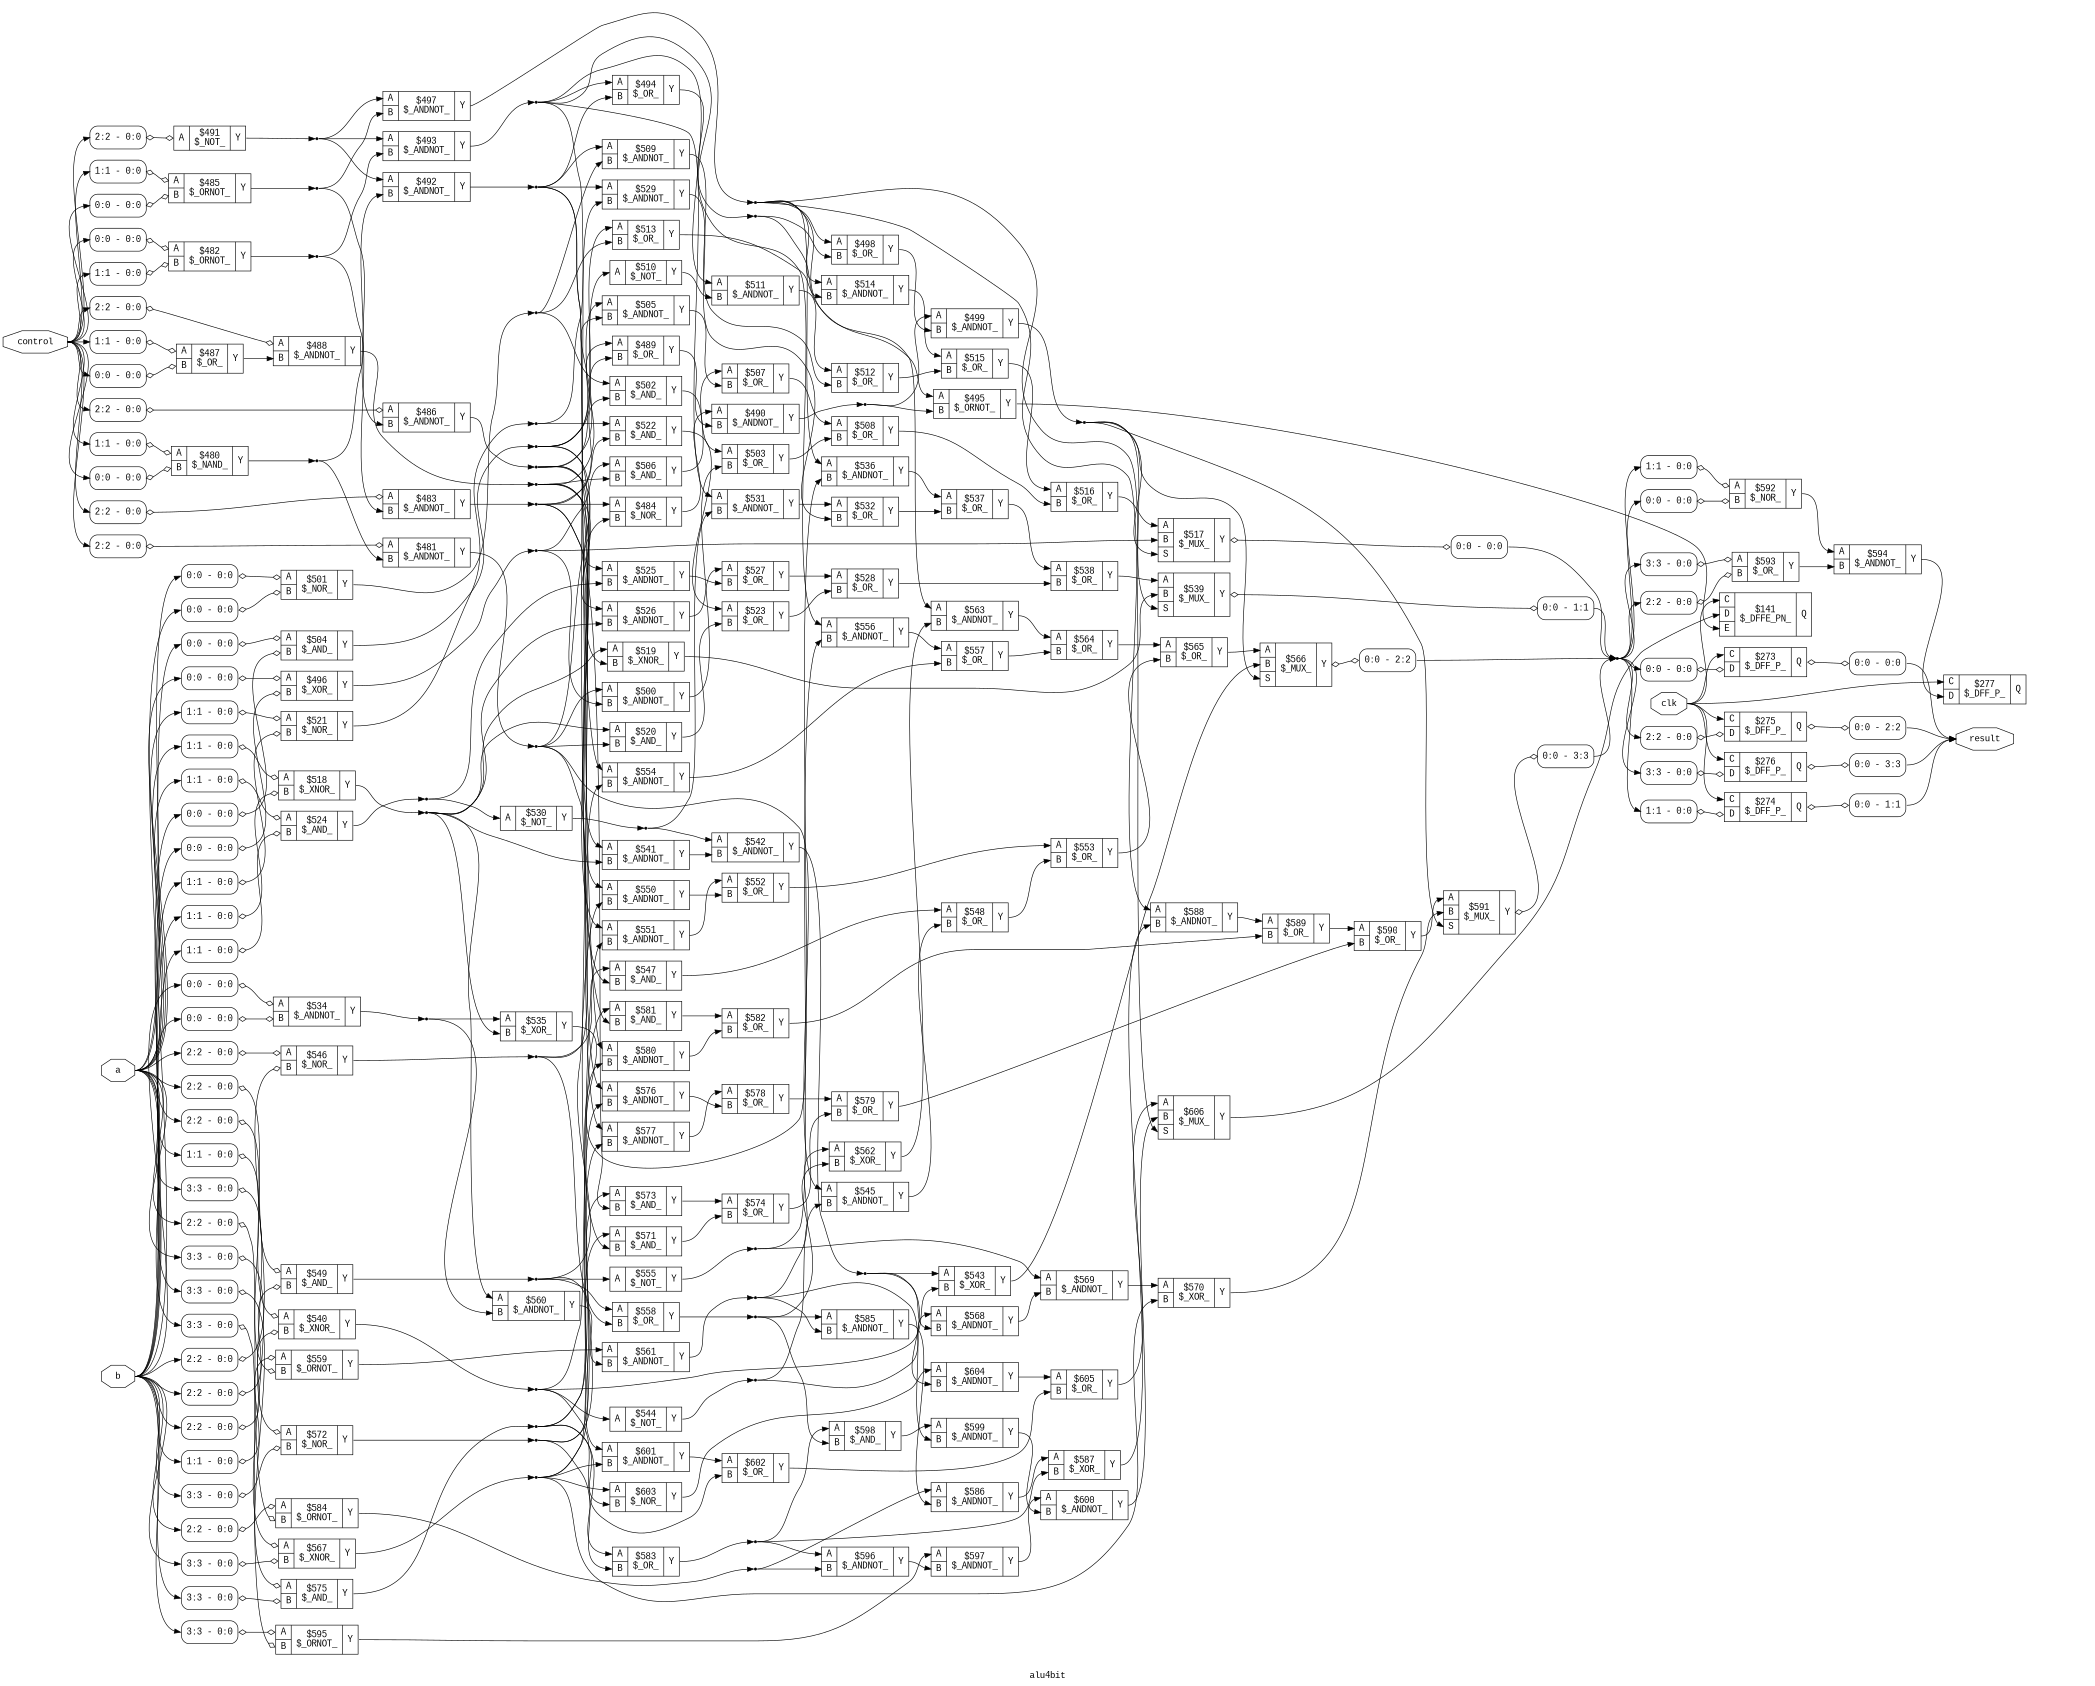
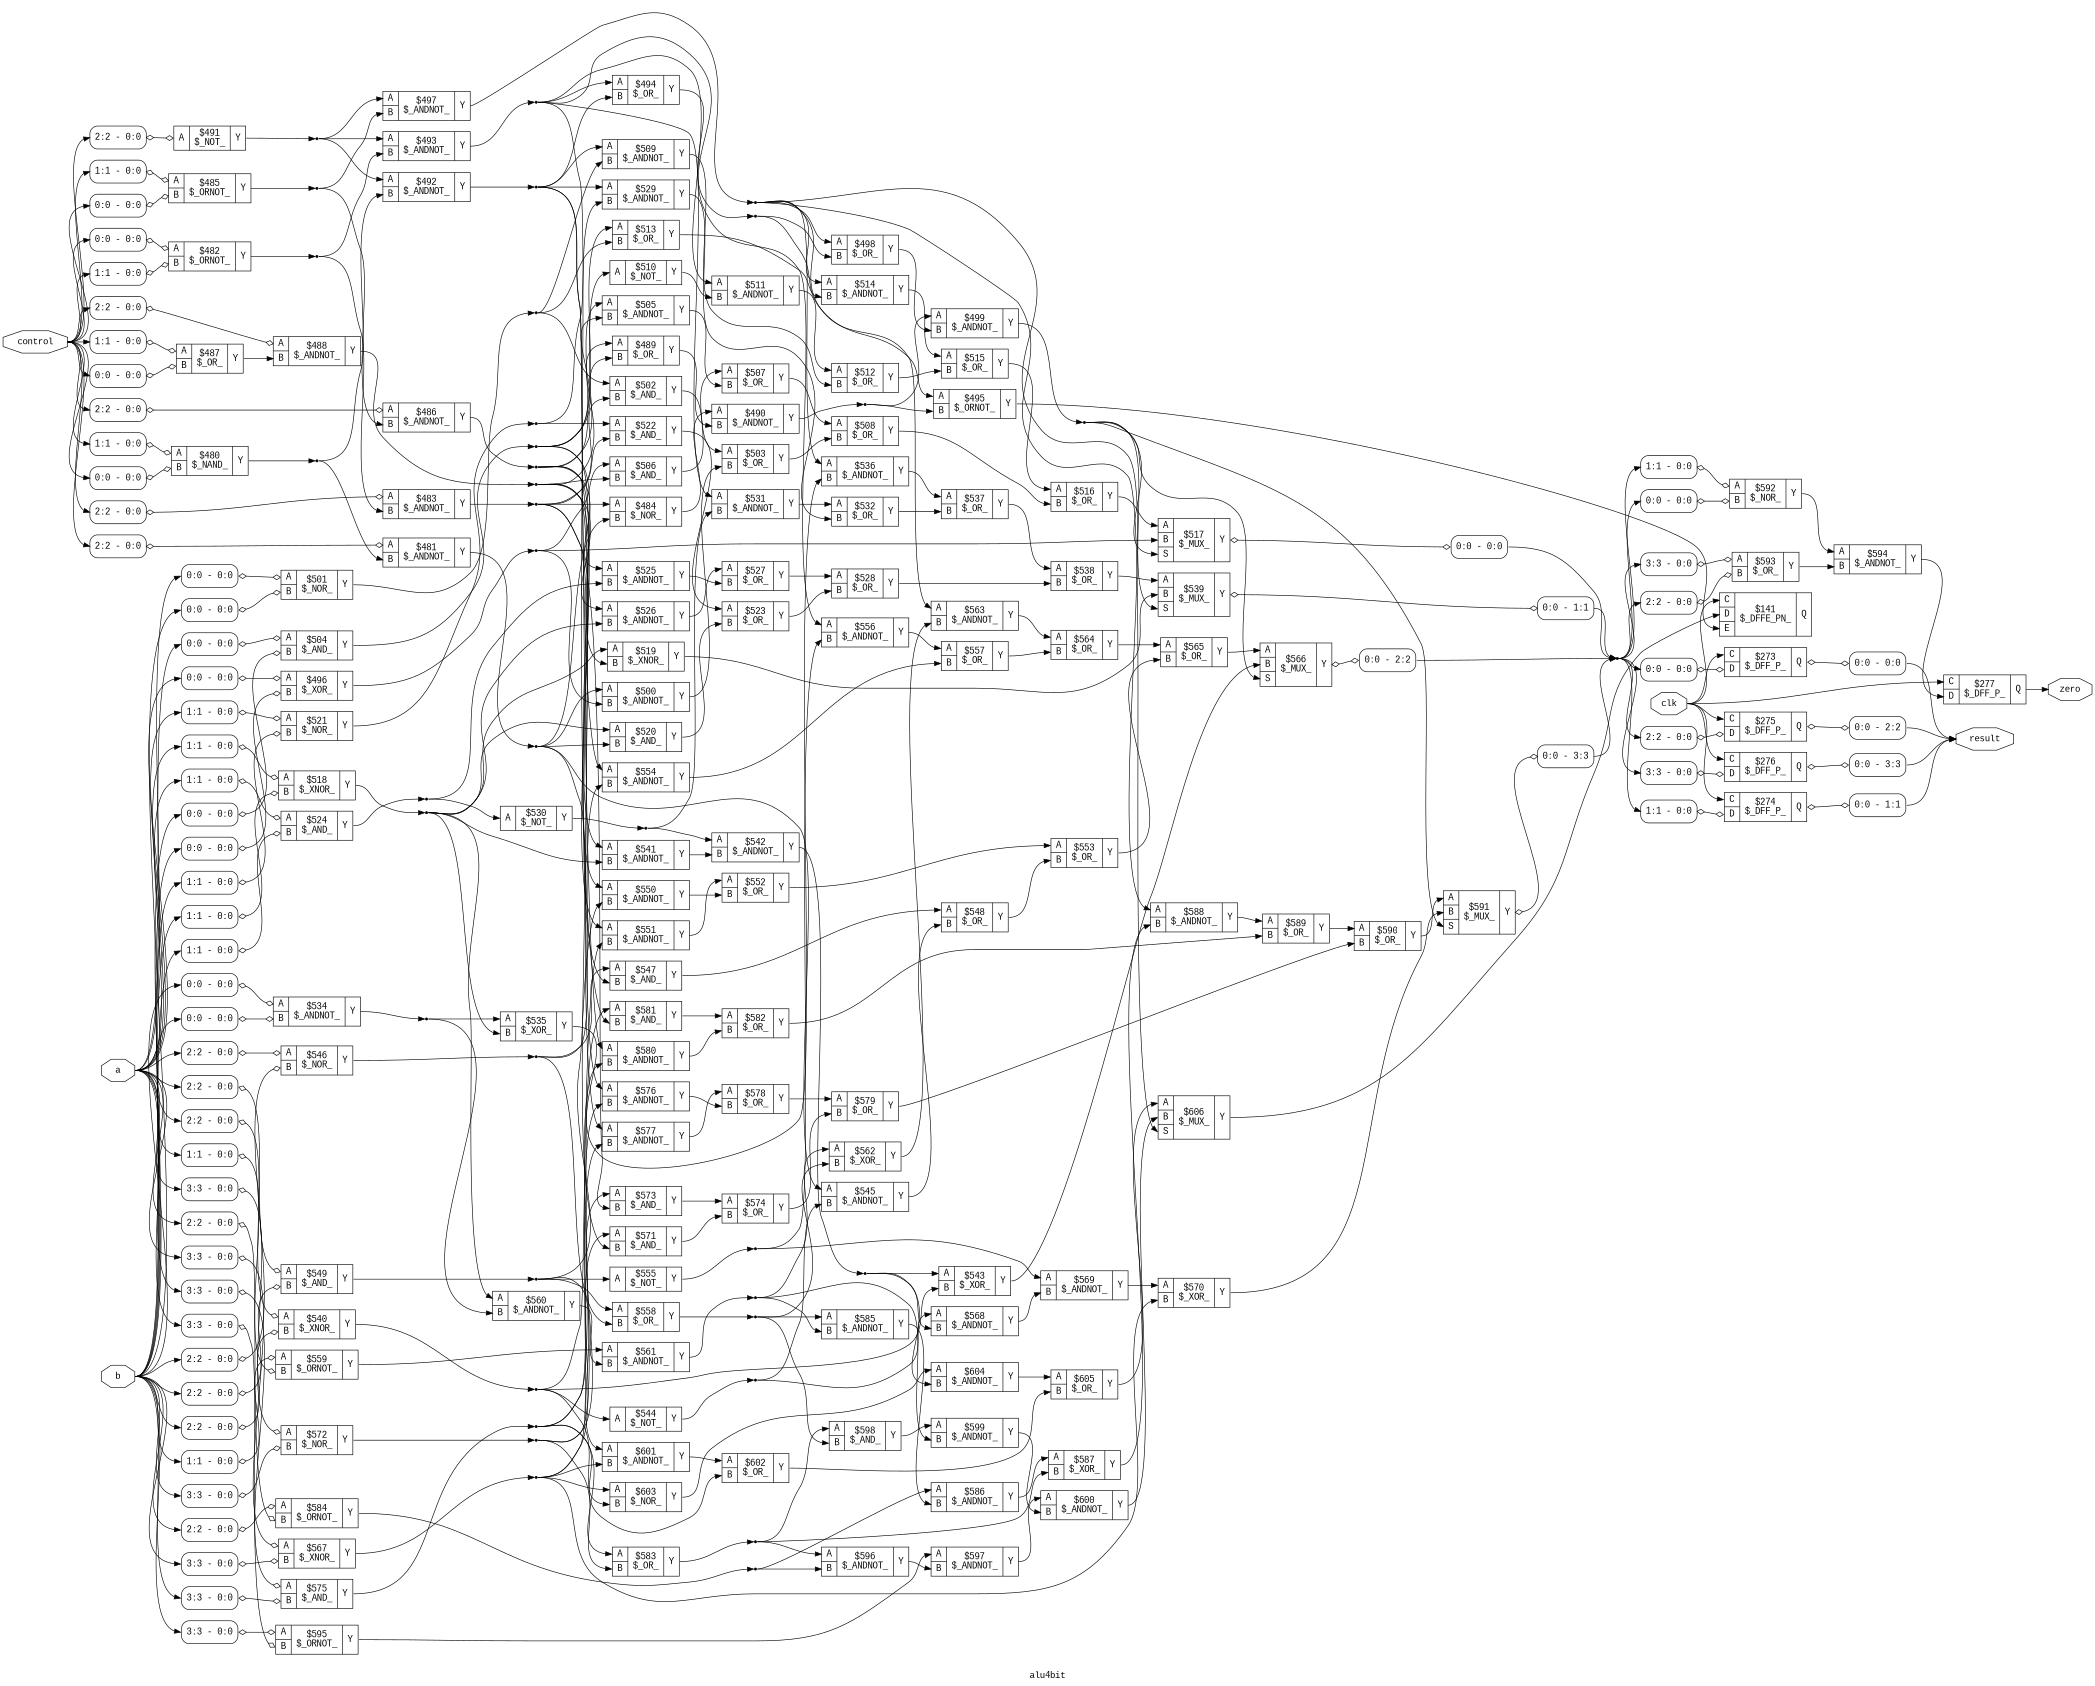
none -> (2070, 689)
